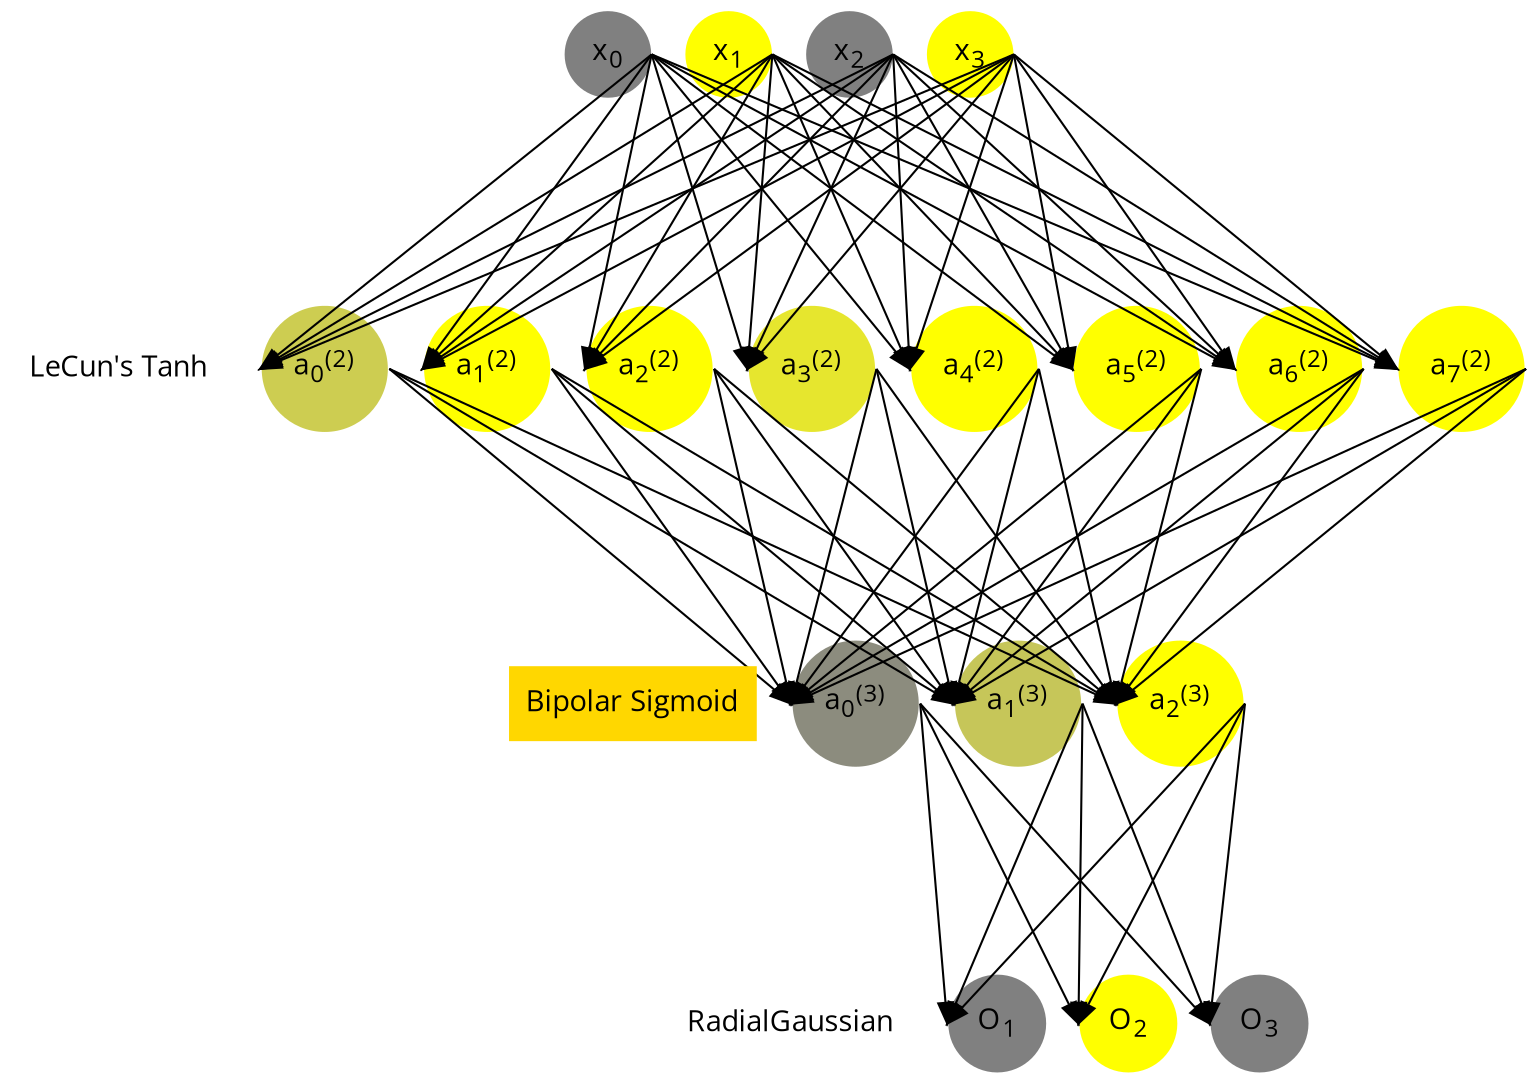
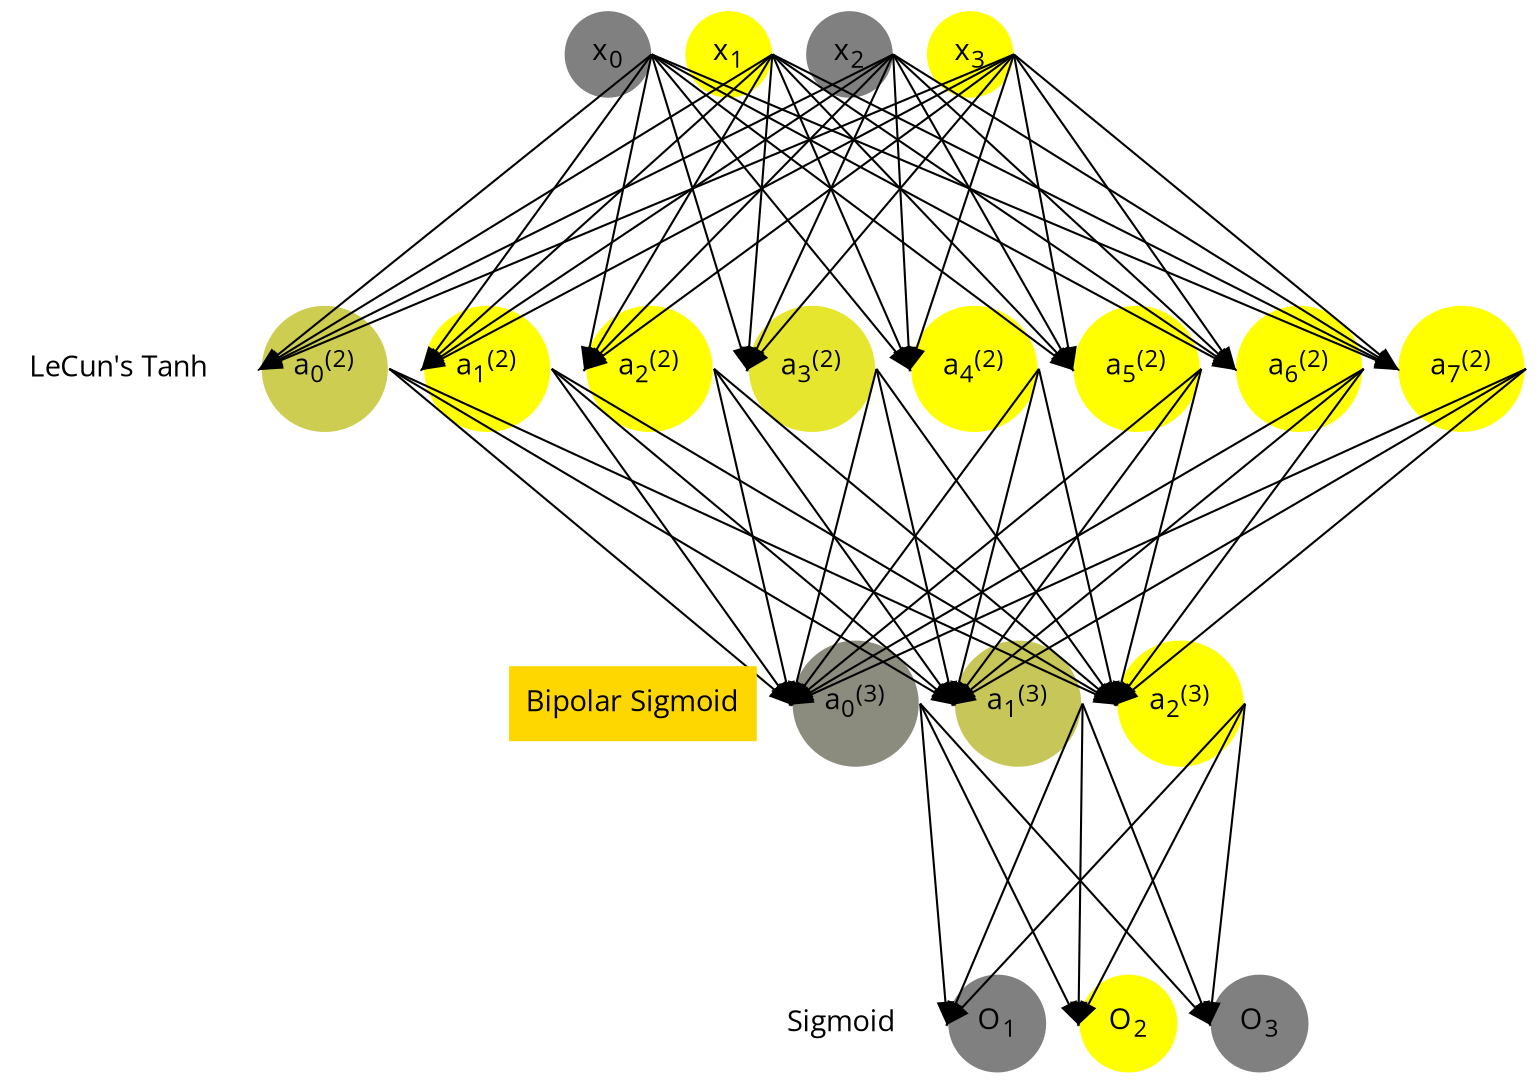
(791, 1024) -> (841, 1024)
